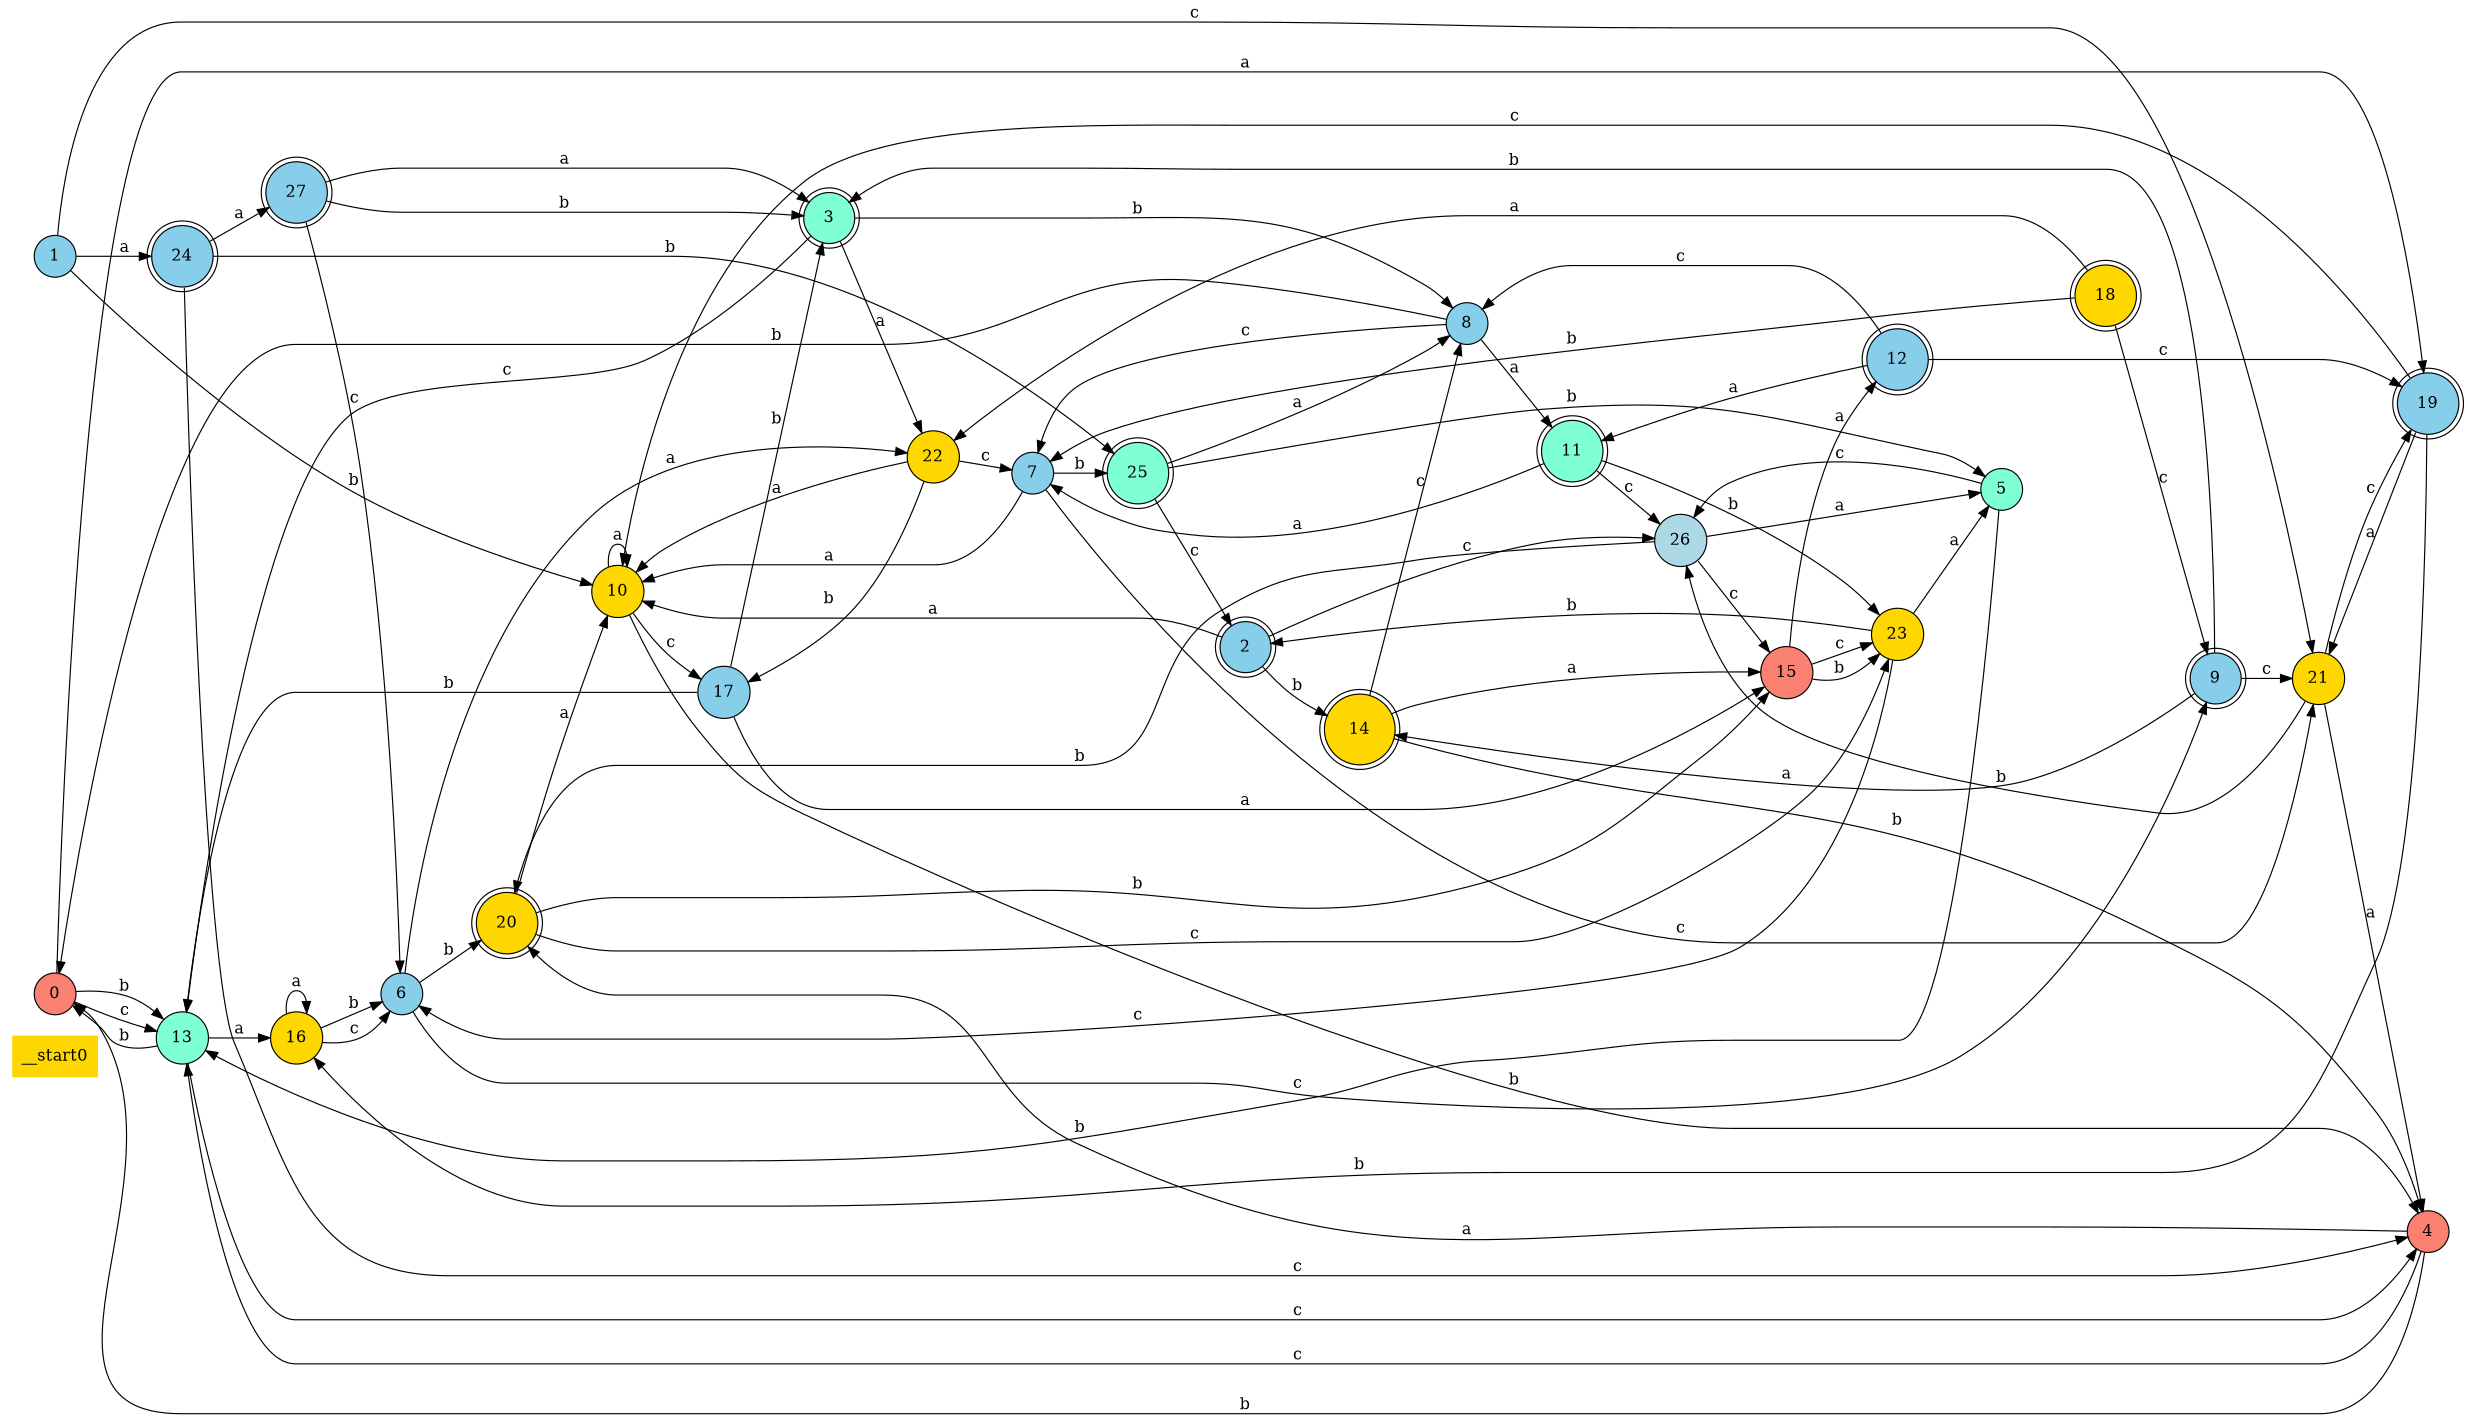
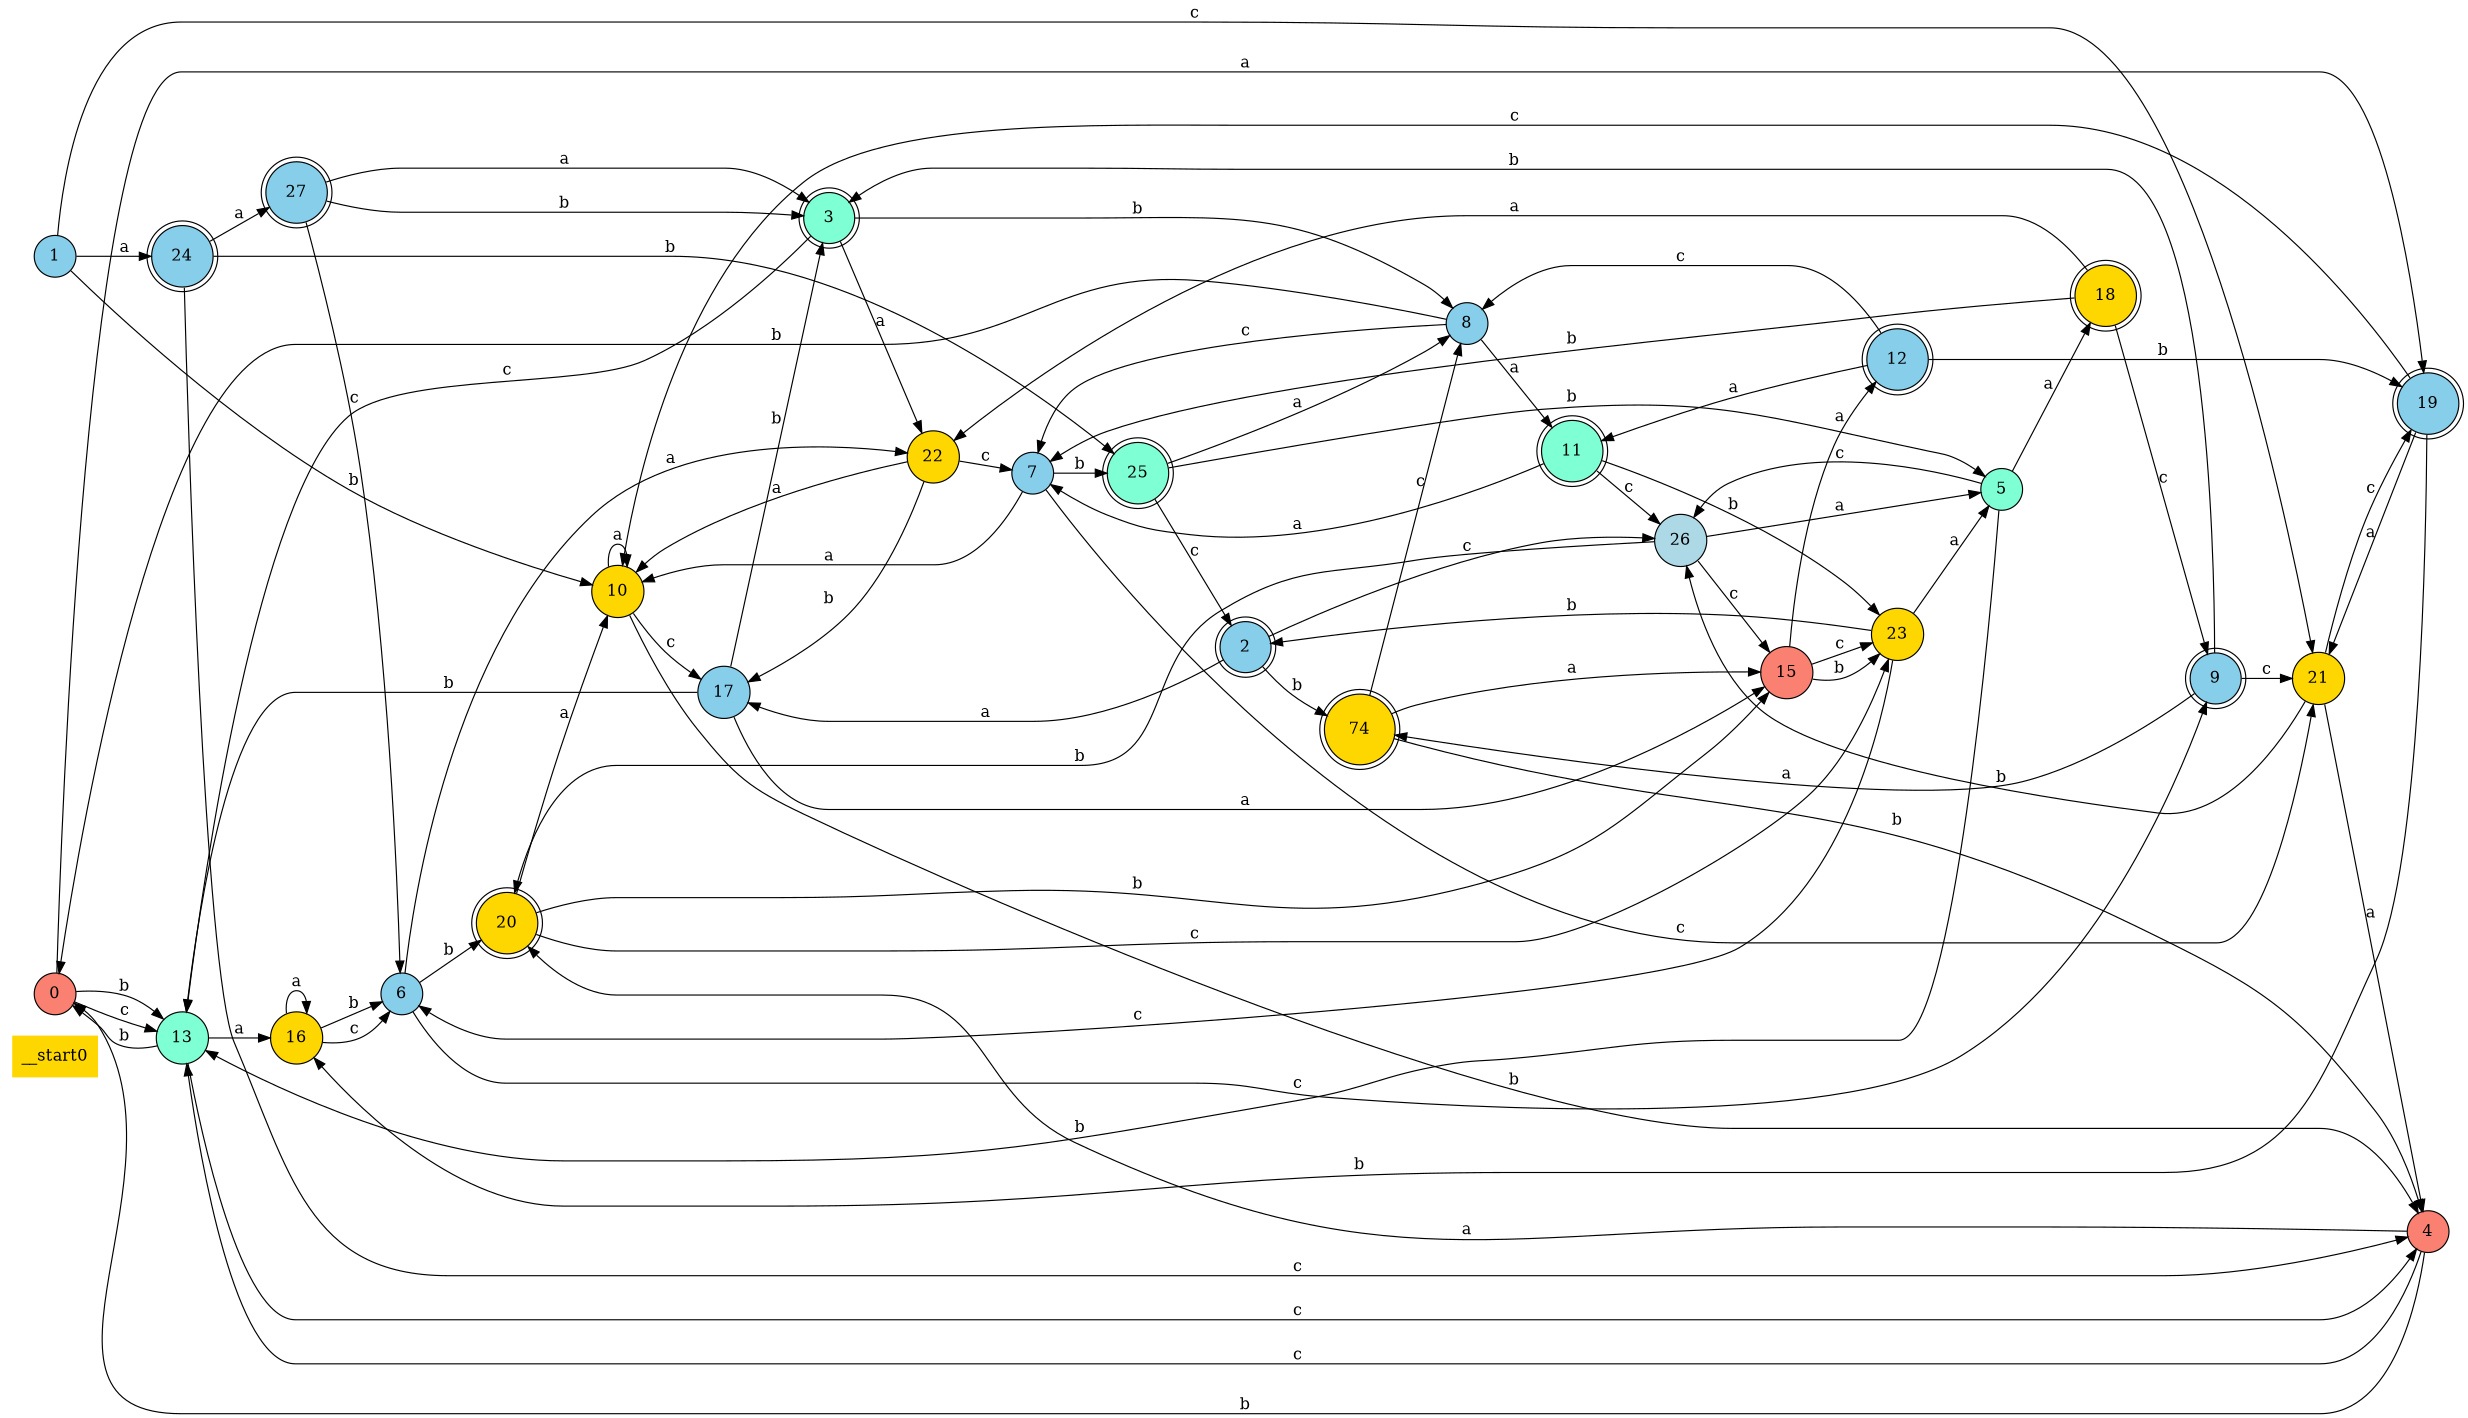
(2163, 351) -> (2163, 351)
none -> (2049, 402)
(938, 618) -> (996, 721)
(1360, 729) -> (1360, 729)
